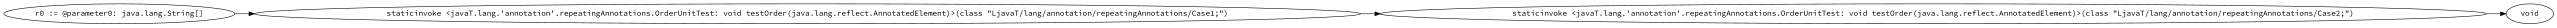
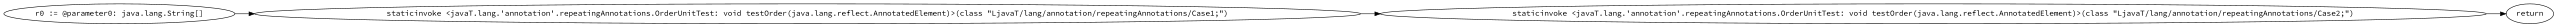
(2530, 14) -> (2530, 14)
